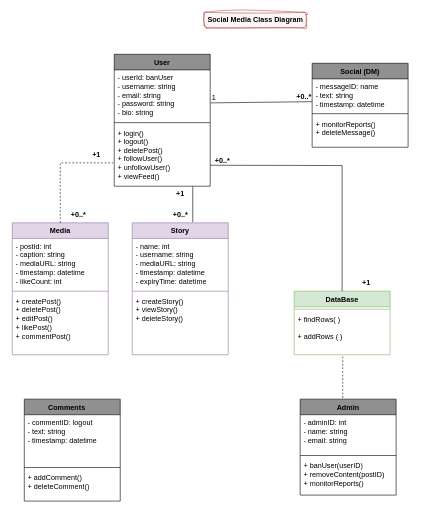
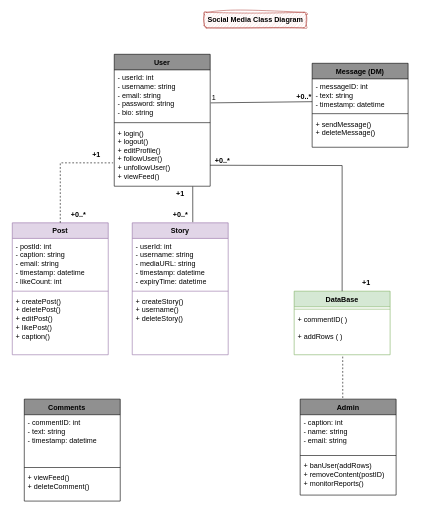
(360, 72) -> (360, 72)
(150, 96) -> (150, 96)
(354, 96) -> (354, 96)
(350, 129) -> (348, 129)
(147, 155) -> (147, 155)
(60, 231) -> (60, 231)
(54, 264) -> (54, 264)
(175, 264) -> (175, 264)
(165, 311) -> (165, 311)
(45, 320) -> (43, 320)
(321, 325) -> (324, 325)
(66, 432) -> (66, 432)
(329, 432) -> (329, 432)
(349, 480) -> (349, 480)
(60, 483) -> (60, 483)
